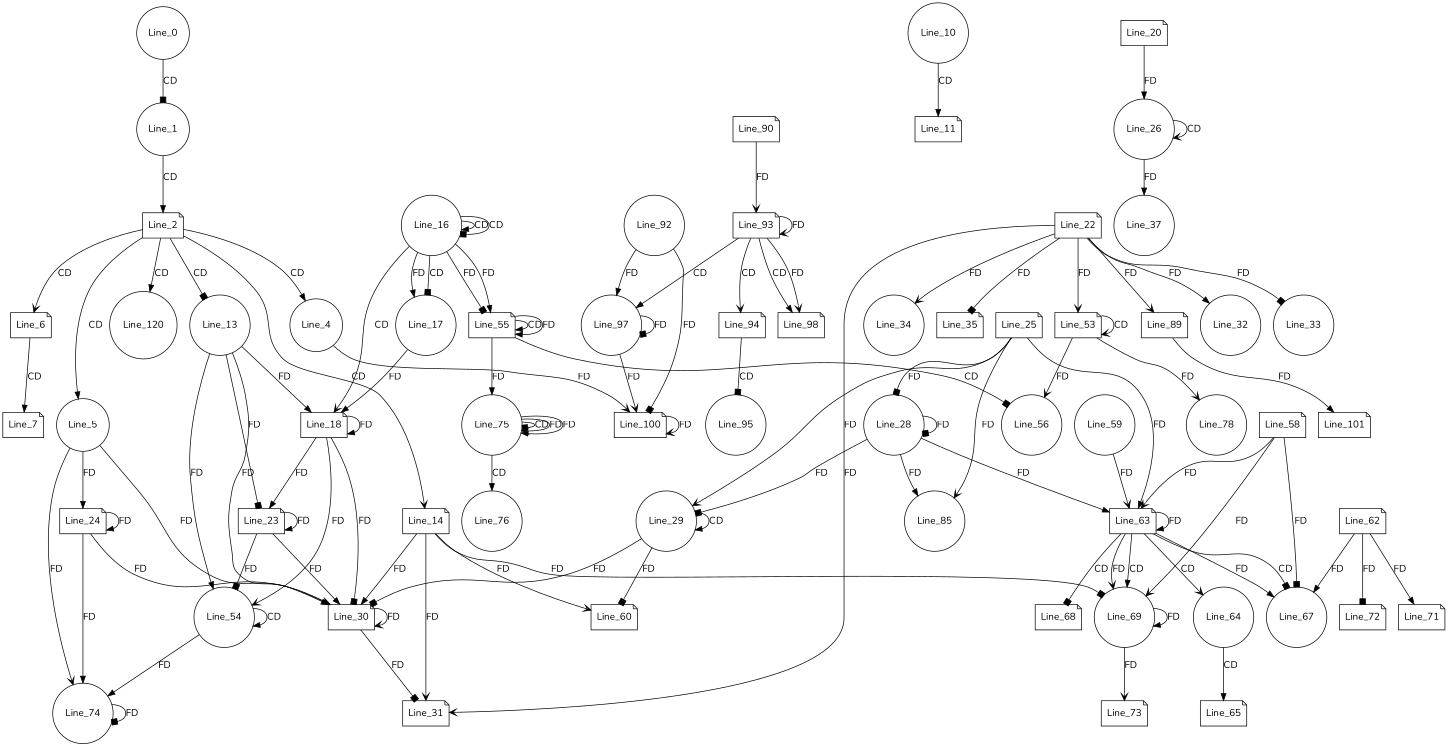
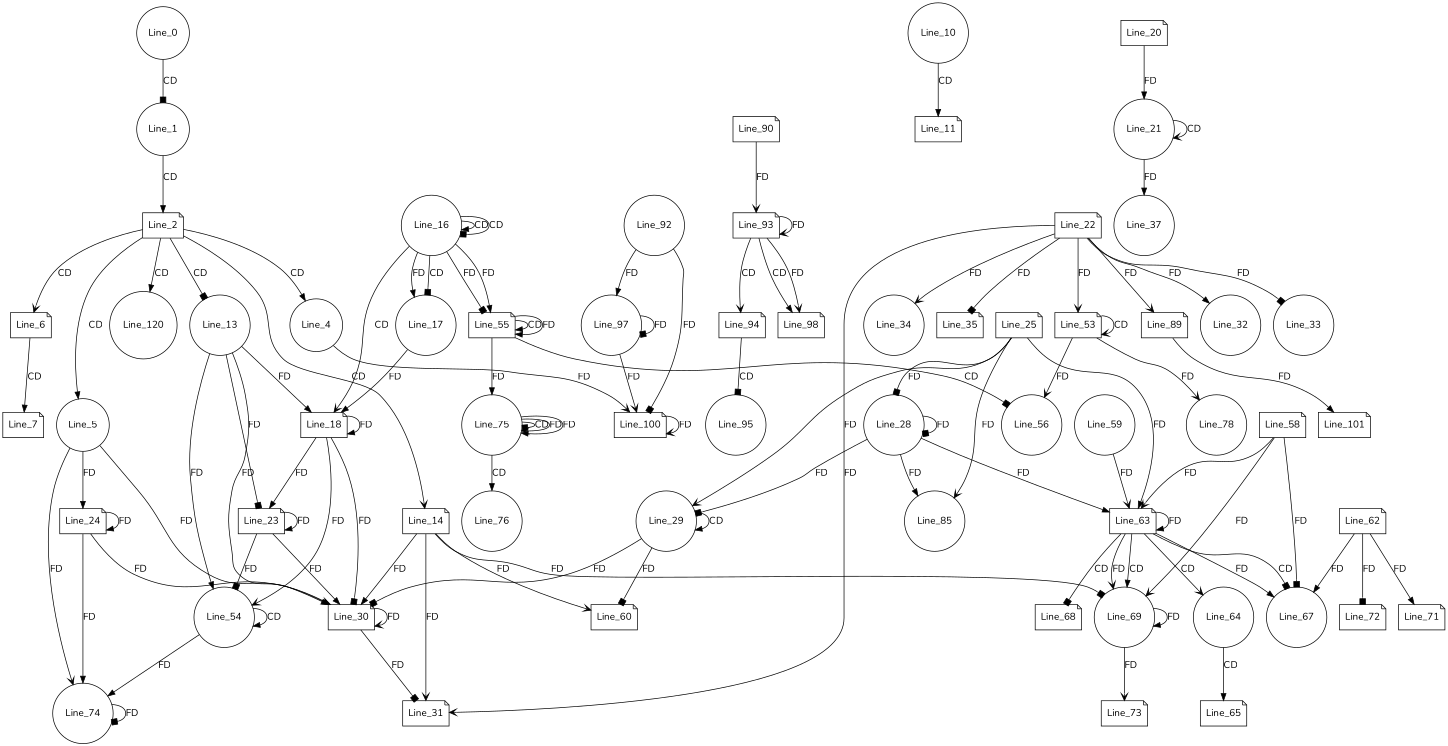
(1144, 129) -> (1144, 129)
(690, 271) -> none
